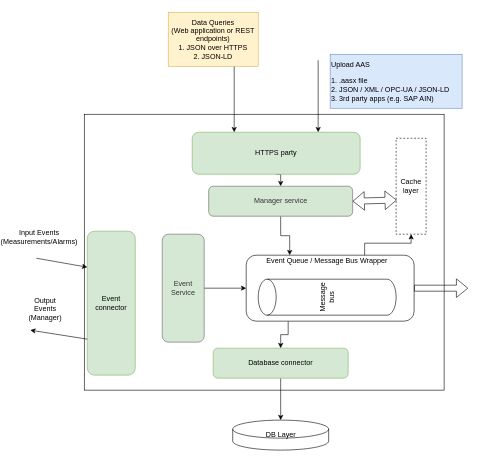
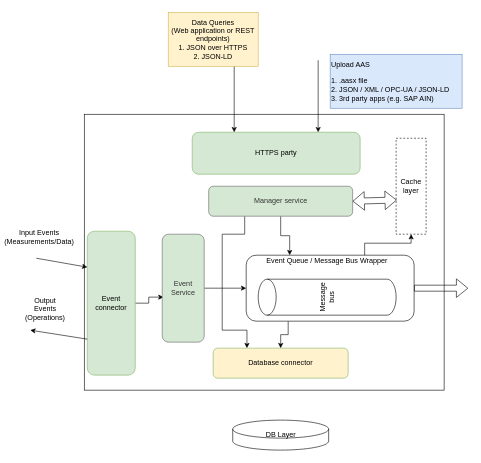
(281, 180) -> none
none -> (245, 234)
(39, 237) -> (39, 237)
none -> (149, 303)
(45, 309) -> (45, 309)
(281, 363) -> (281, 363)
(281, 414) -> none
